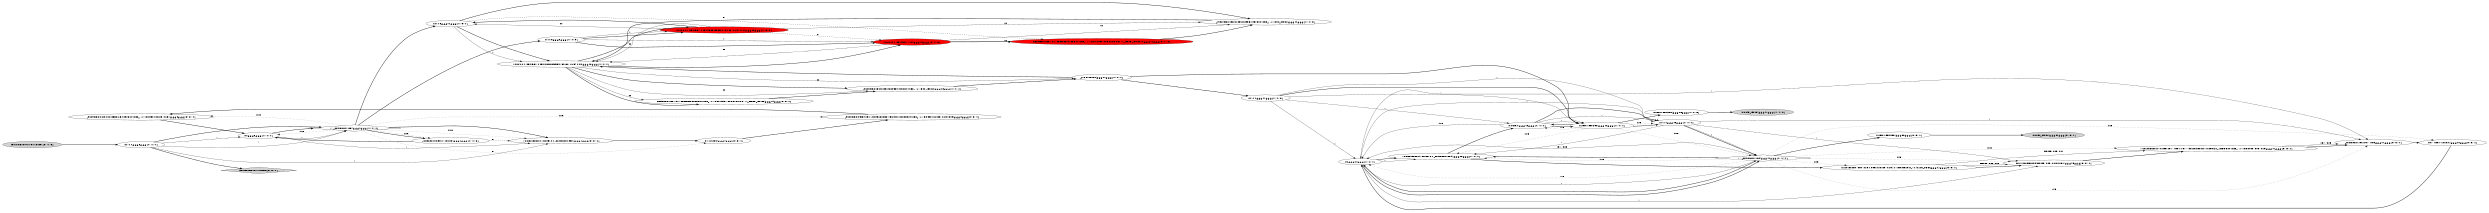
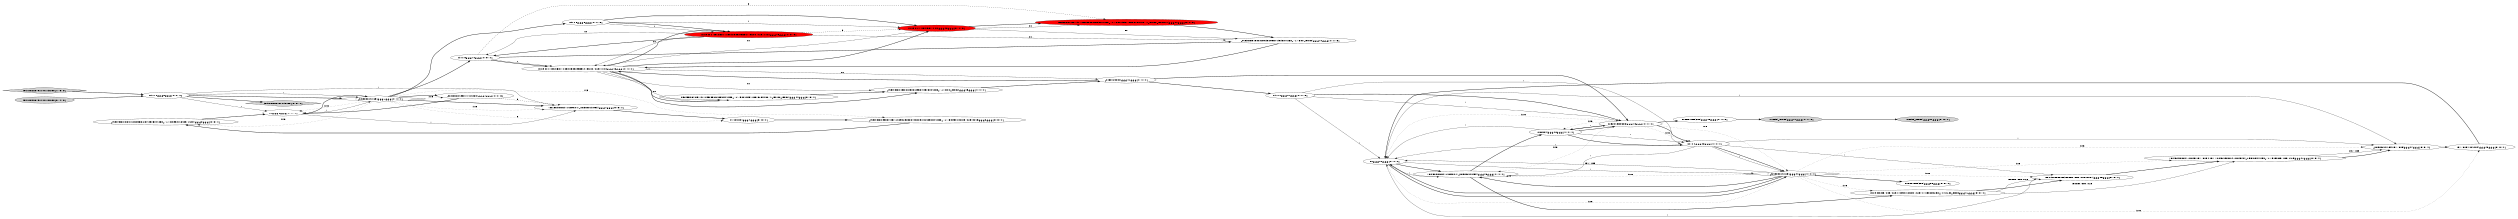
none -> (45, 90)
(1397, 111) -> none
none -> (1491, 114)
(1441, 123) -> (1466, 125)
(1976, 135) -> (1859, 119)
